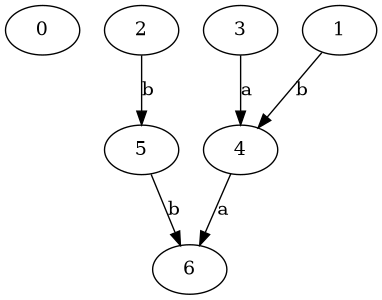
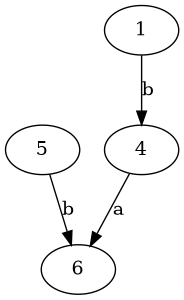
(43, 30) -> none
(142, 30) -> none
(241, 30) -> none
